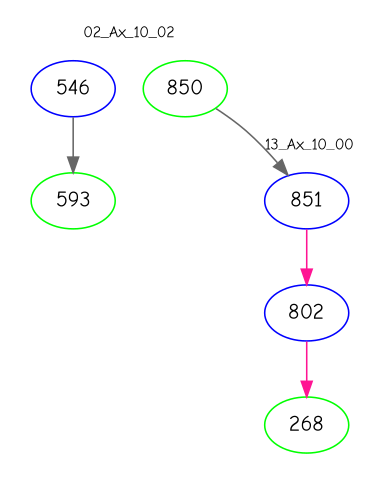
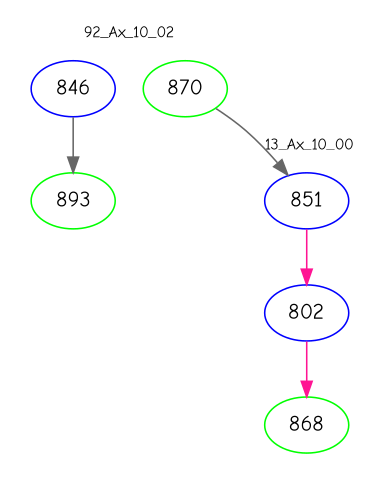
(129, 33) -> (129, 33)
(73, 89) -> (73, 89)
(185, 89) -> (185, 89)
(73, 201) -> (73, 201)
(307, 425) -> (307, 425)
